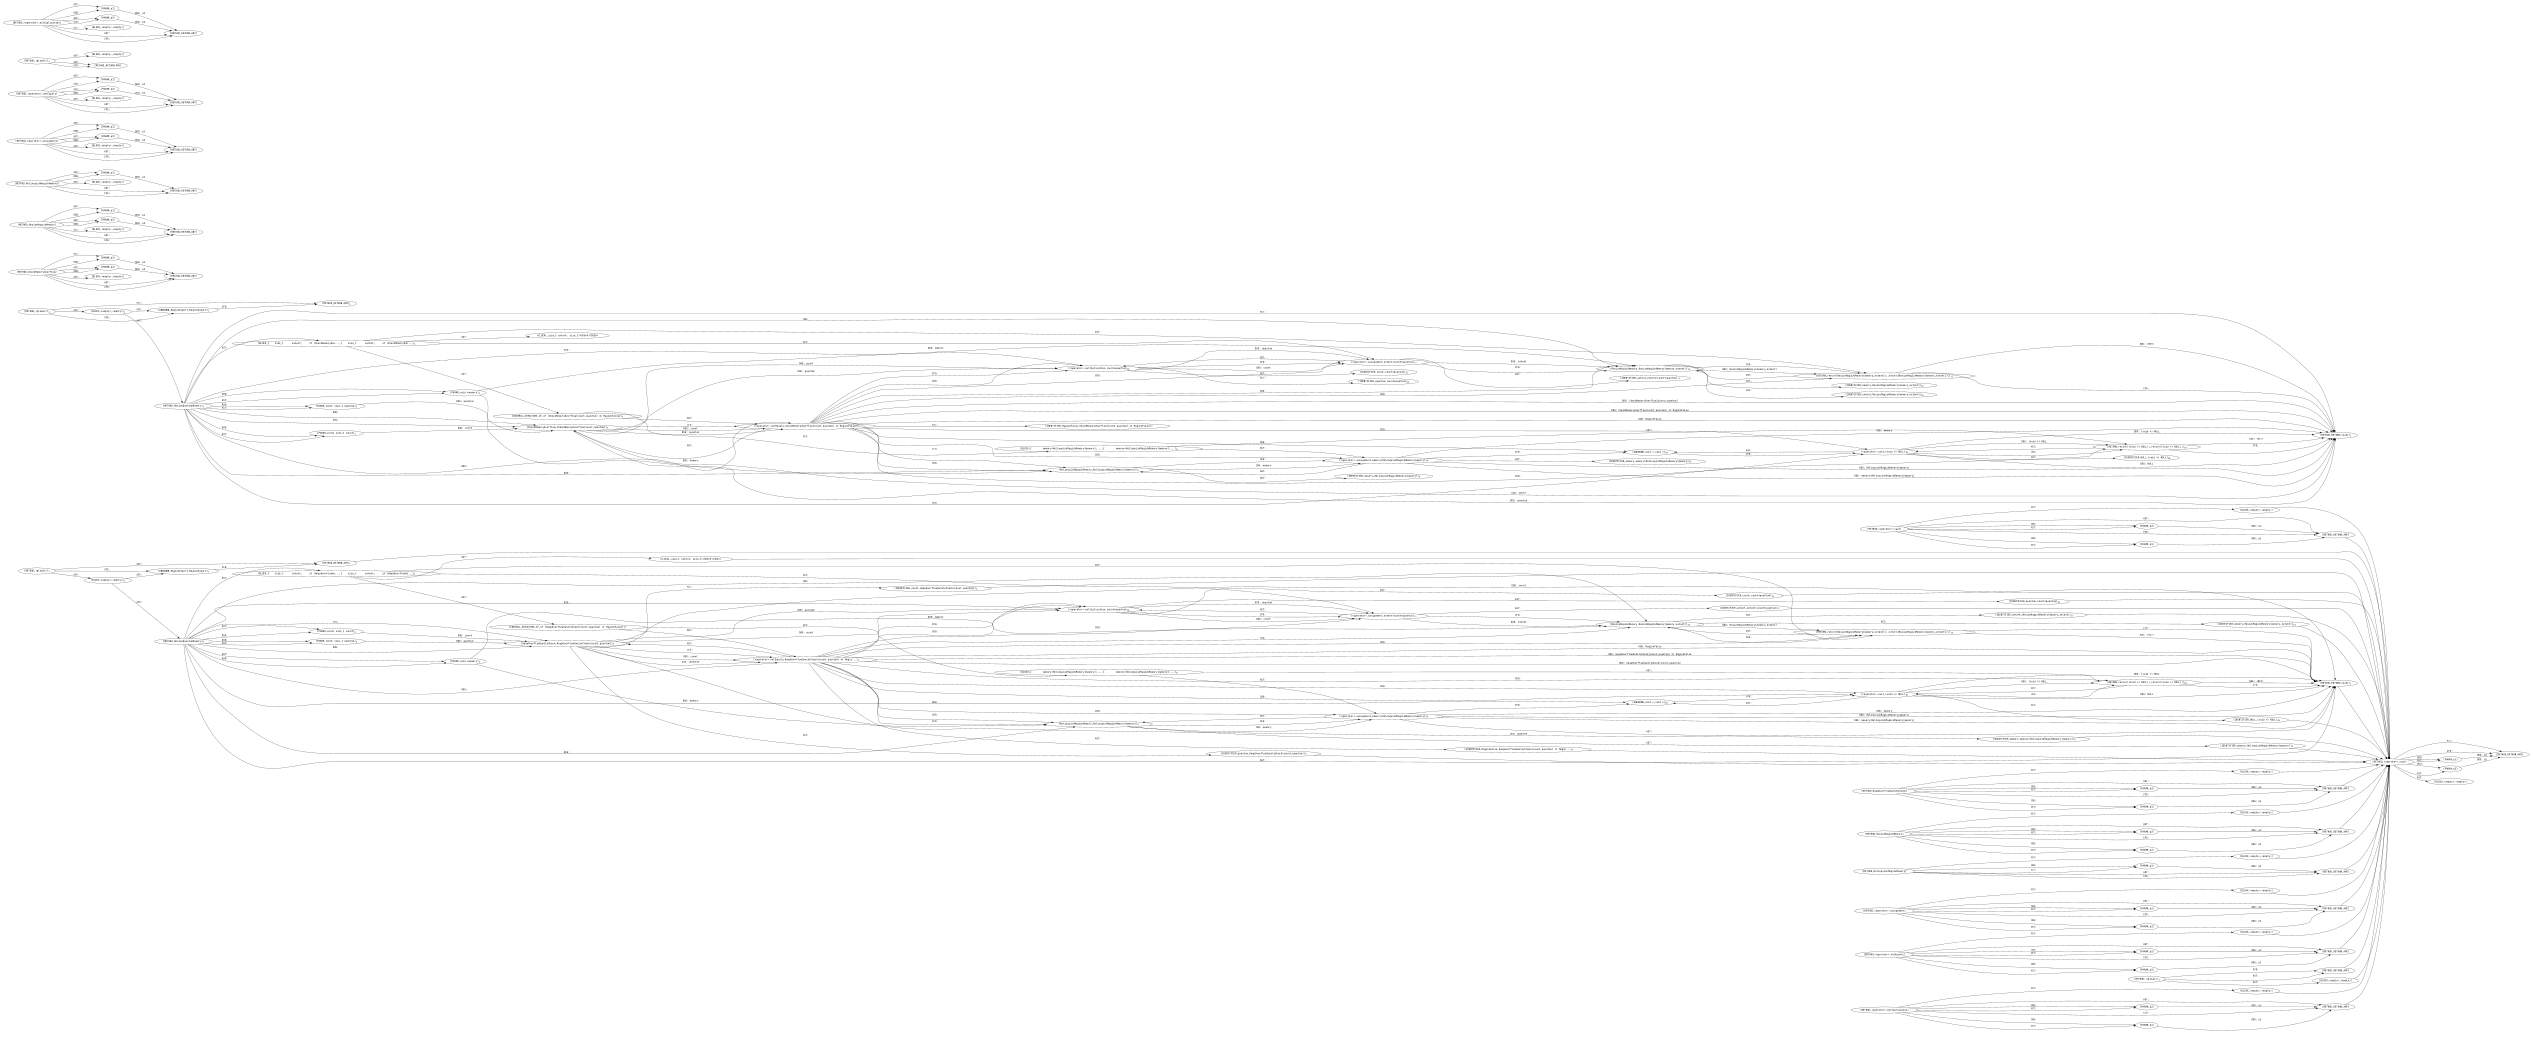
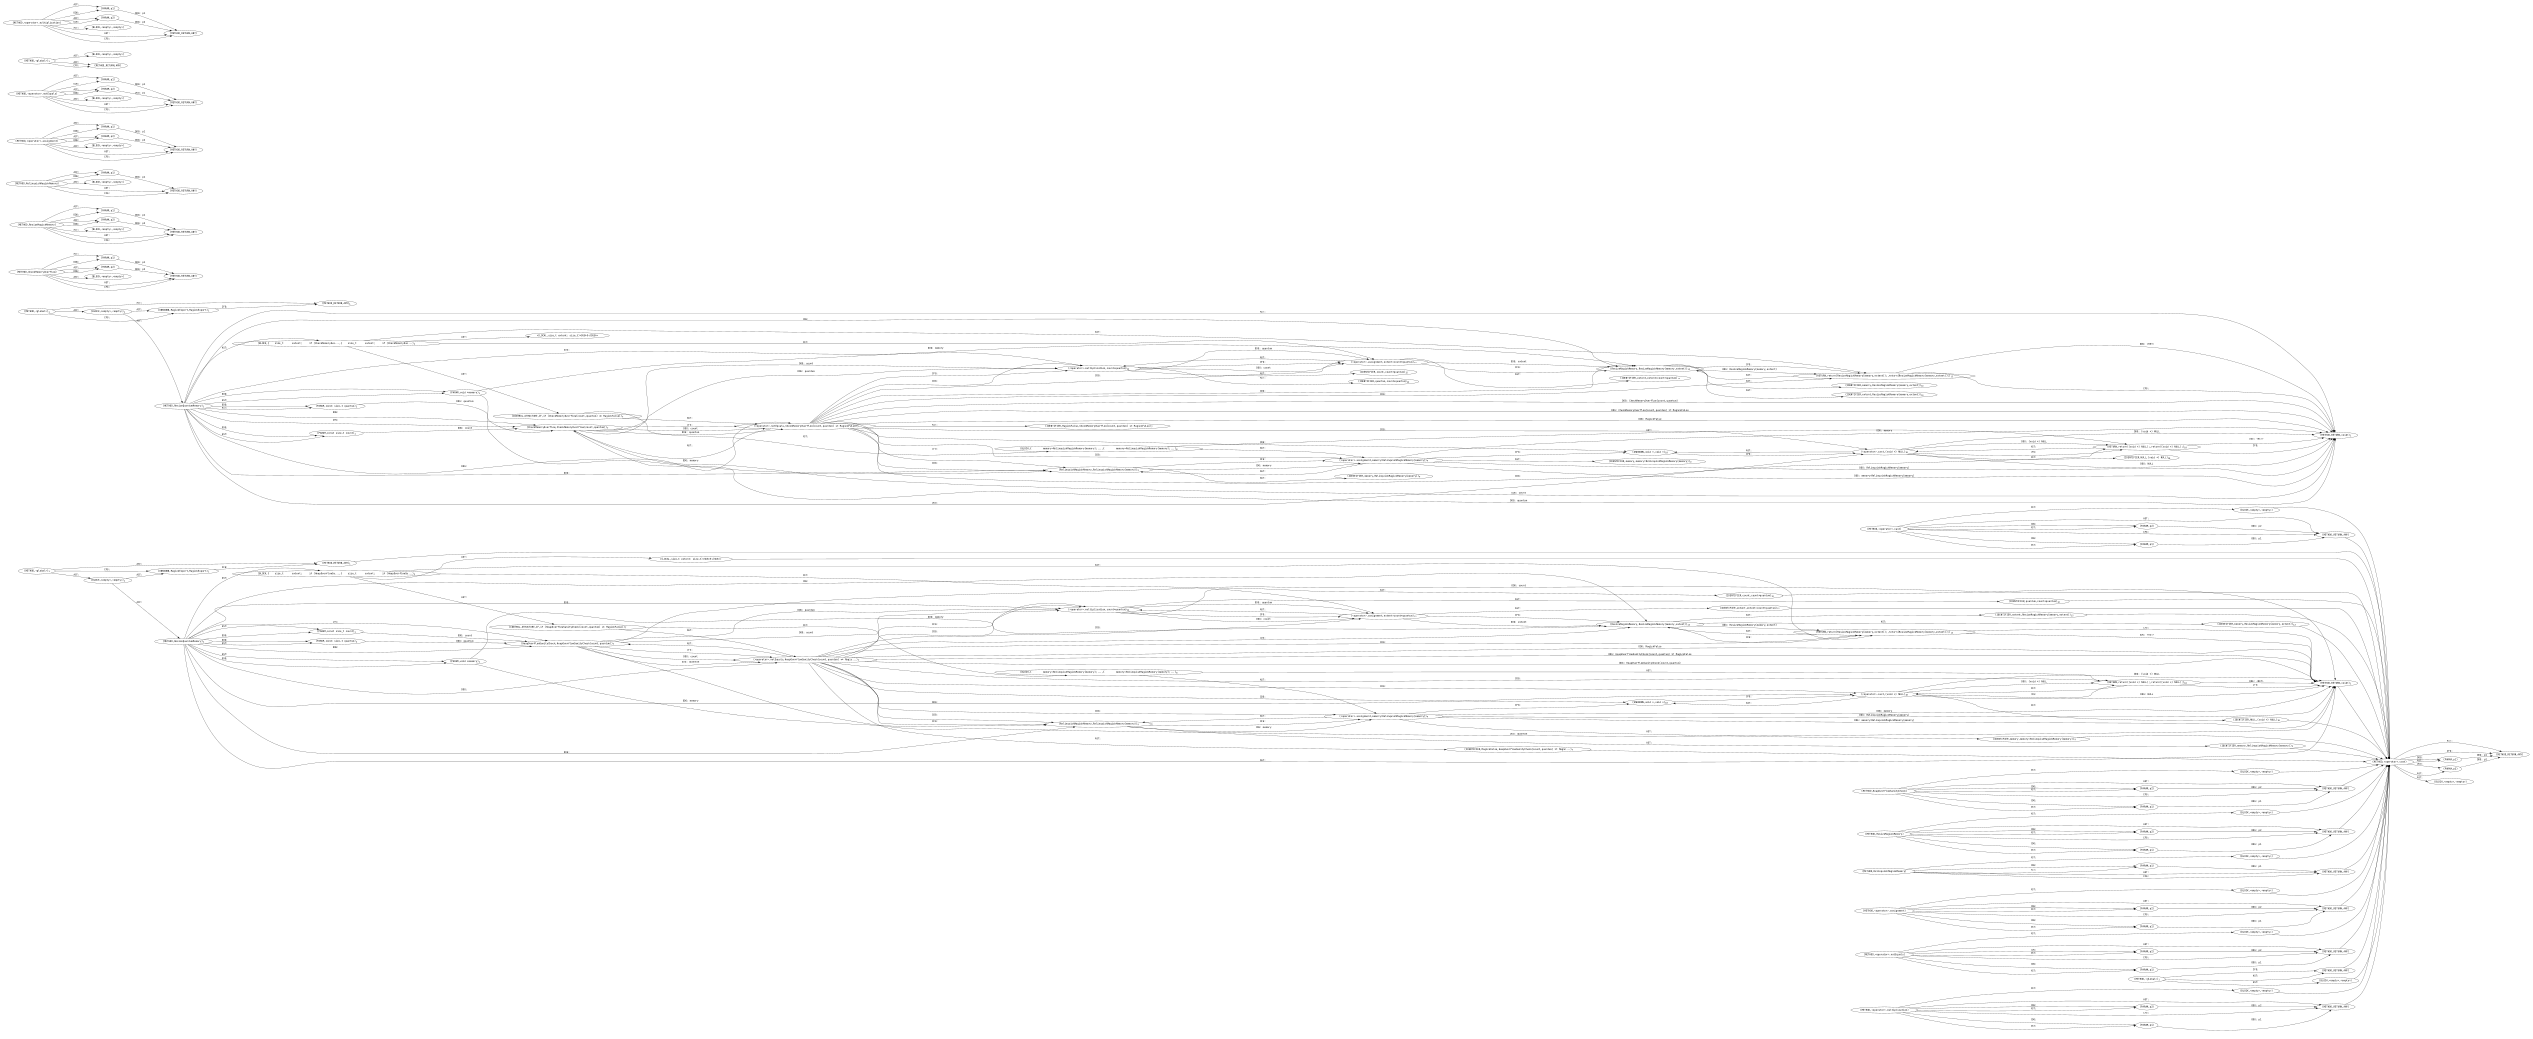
(936, 589) -> none
(1264, 754) -> none
